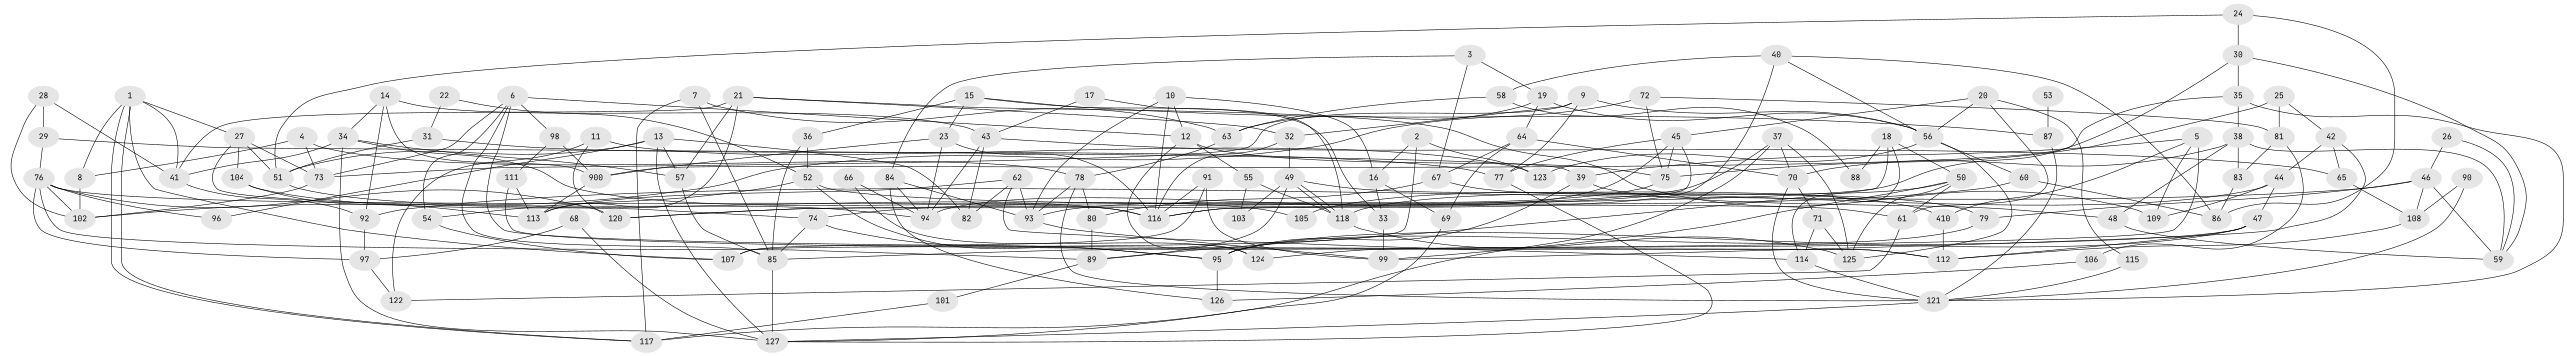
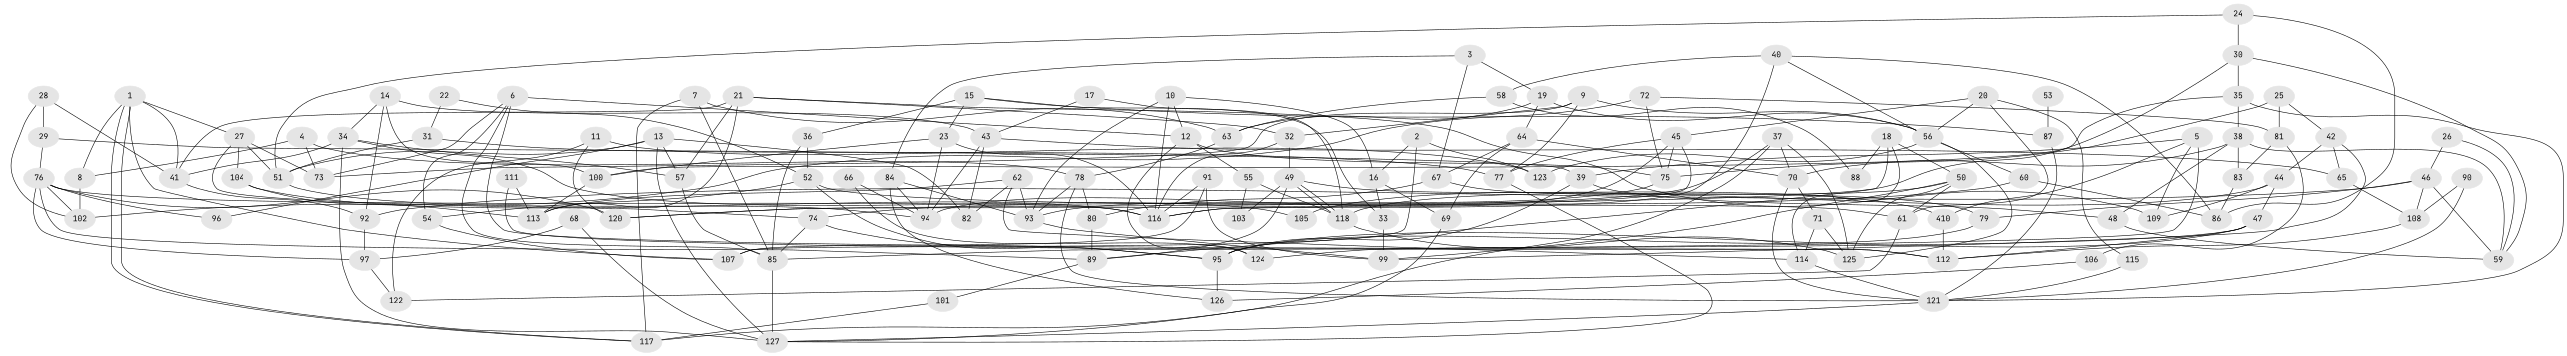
(555, 137) -> none
(596, 178) -> (596, 178)
(202, 205) -> none
